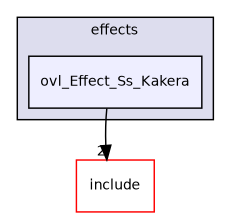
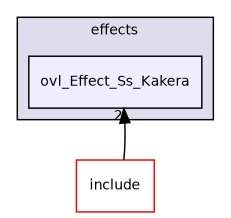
(106, 129) -> (125, 141)
